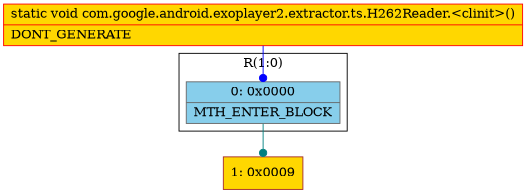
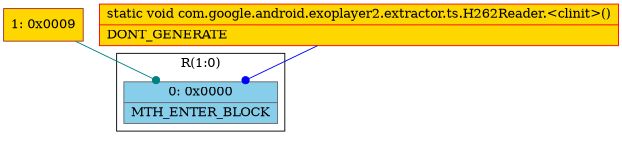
(263, 137) -> (110, 58)
